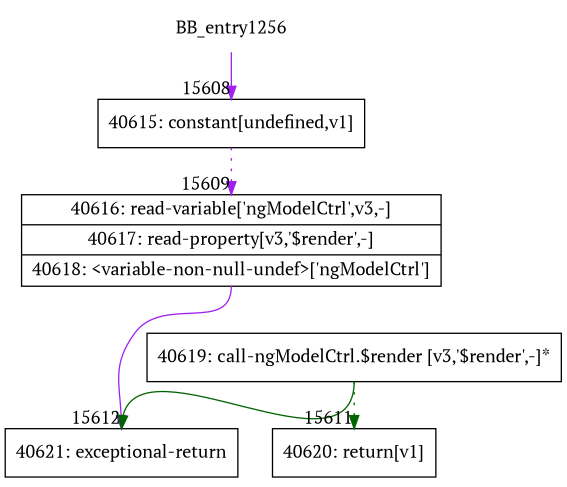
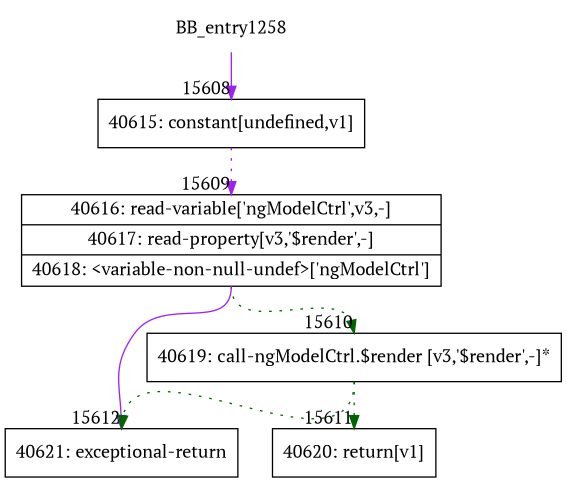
(231, 29) -> (231, 29)
none -> (286, 310)
(244, 407) -> (244, 407)
